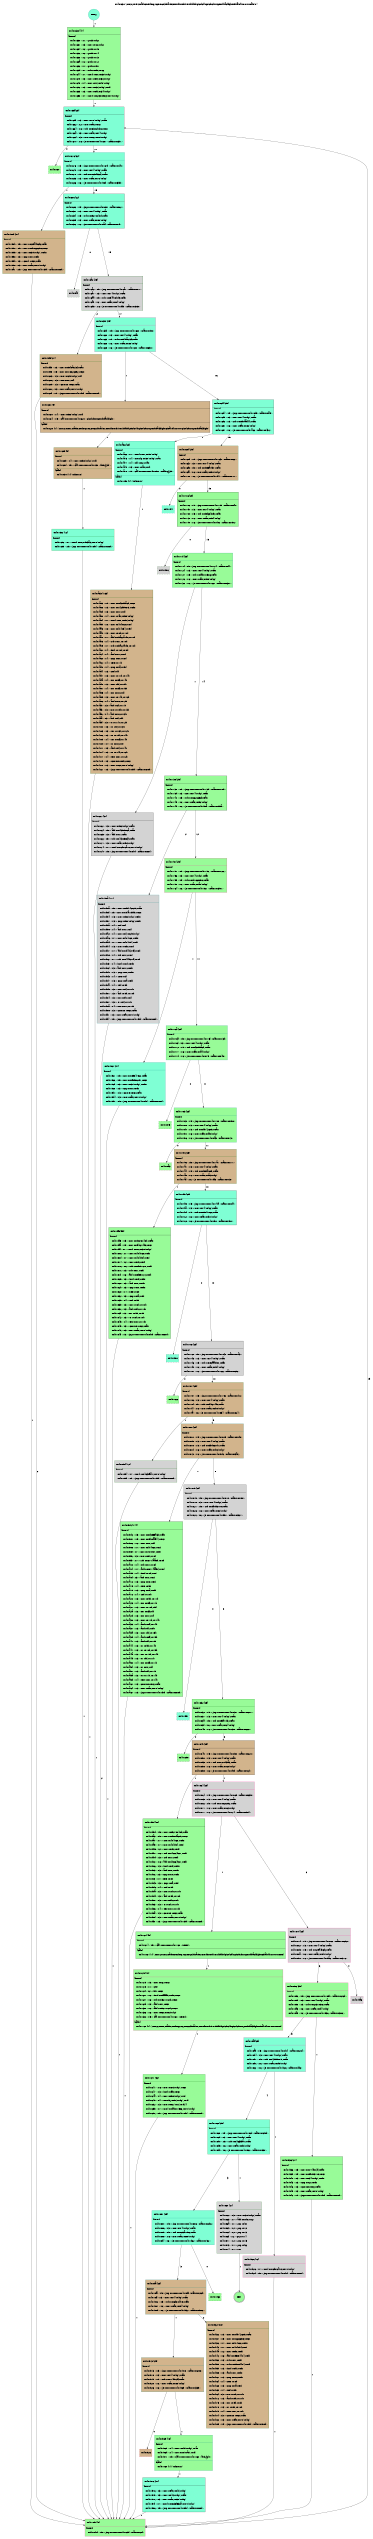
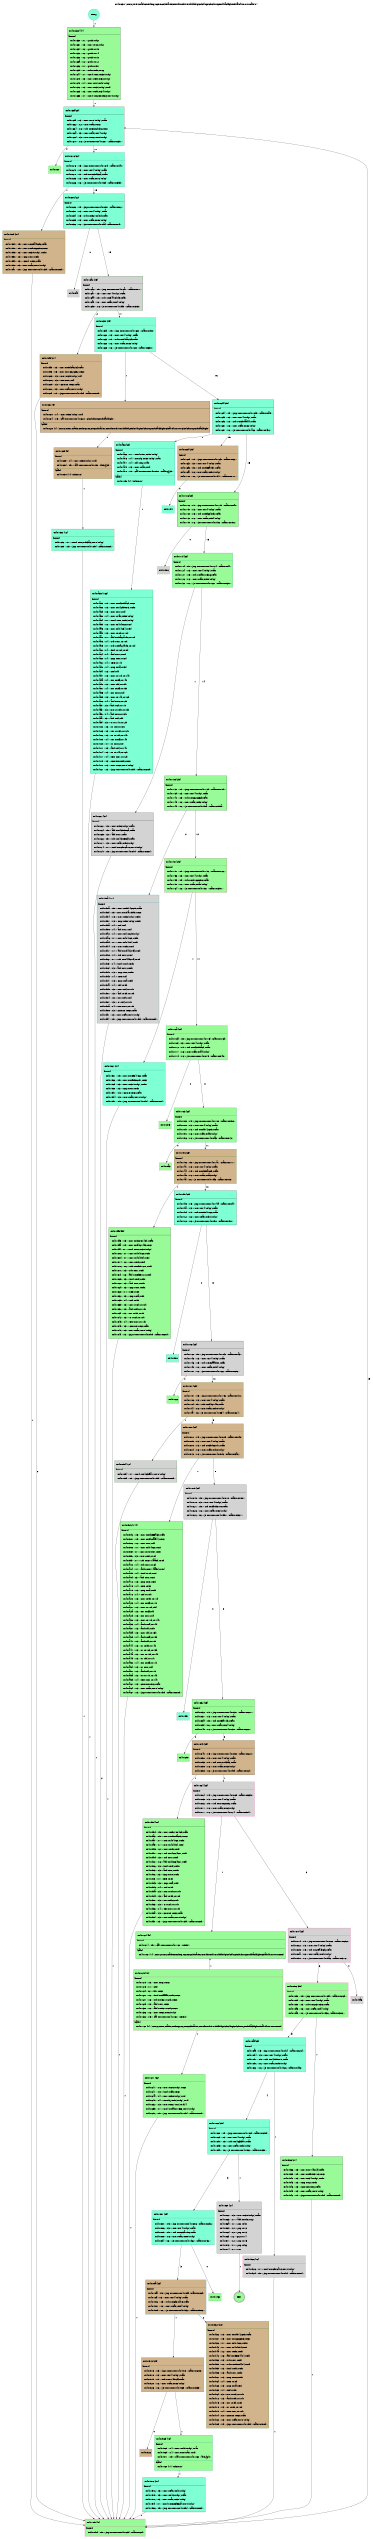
(208, 486) -> (246, 464)
(122, 682) -> (122, 682)
(207, 1963) -> (210, 1965)
